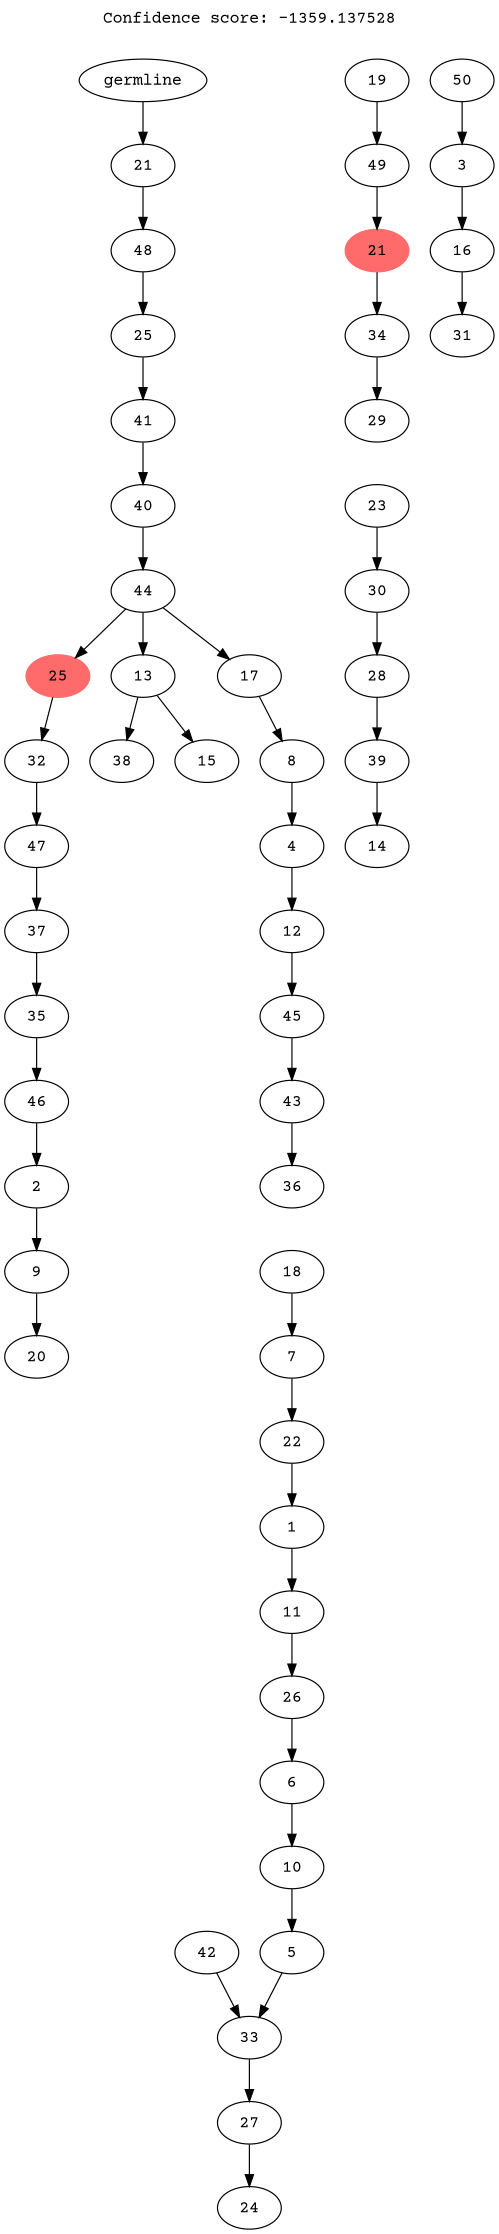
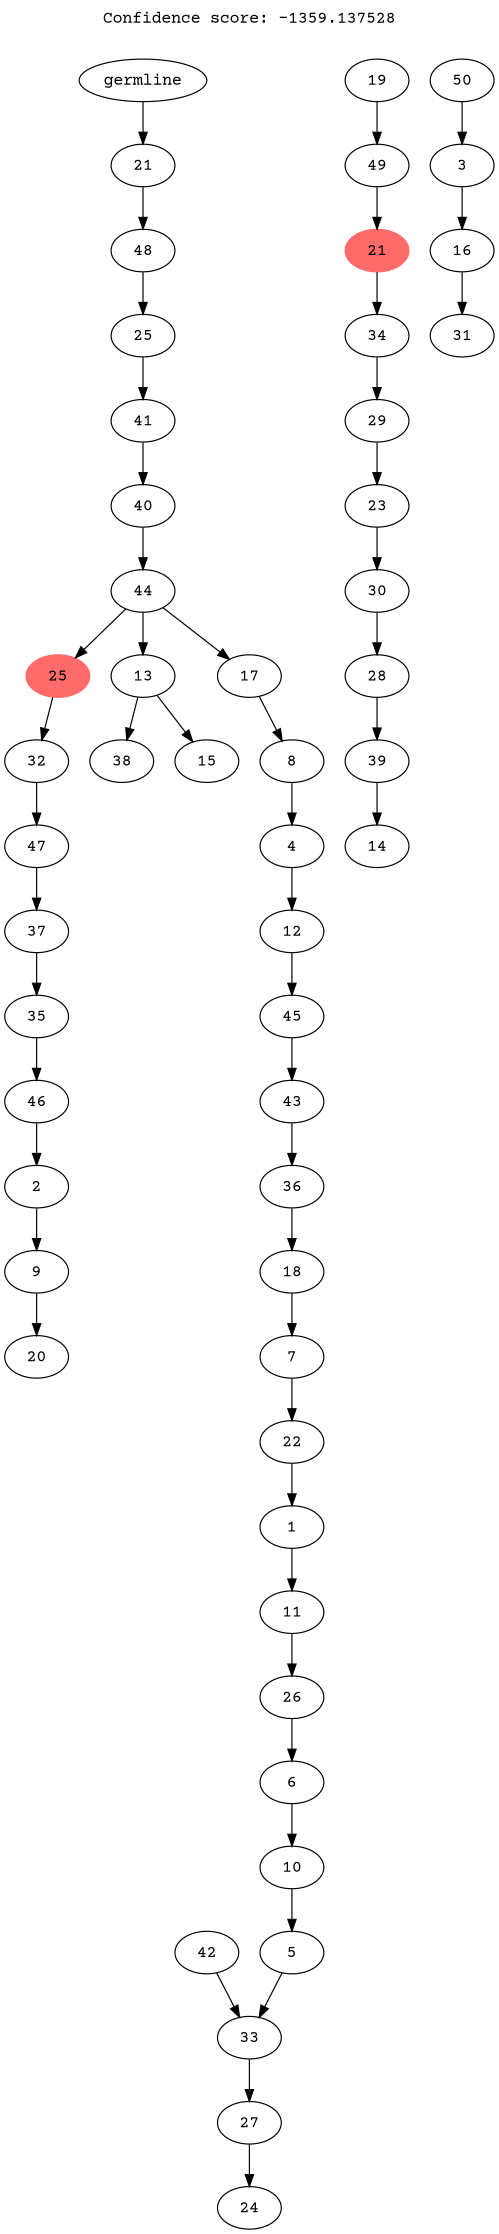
none -> (377, 458)
none -> (292, 1223)
